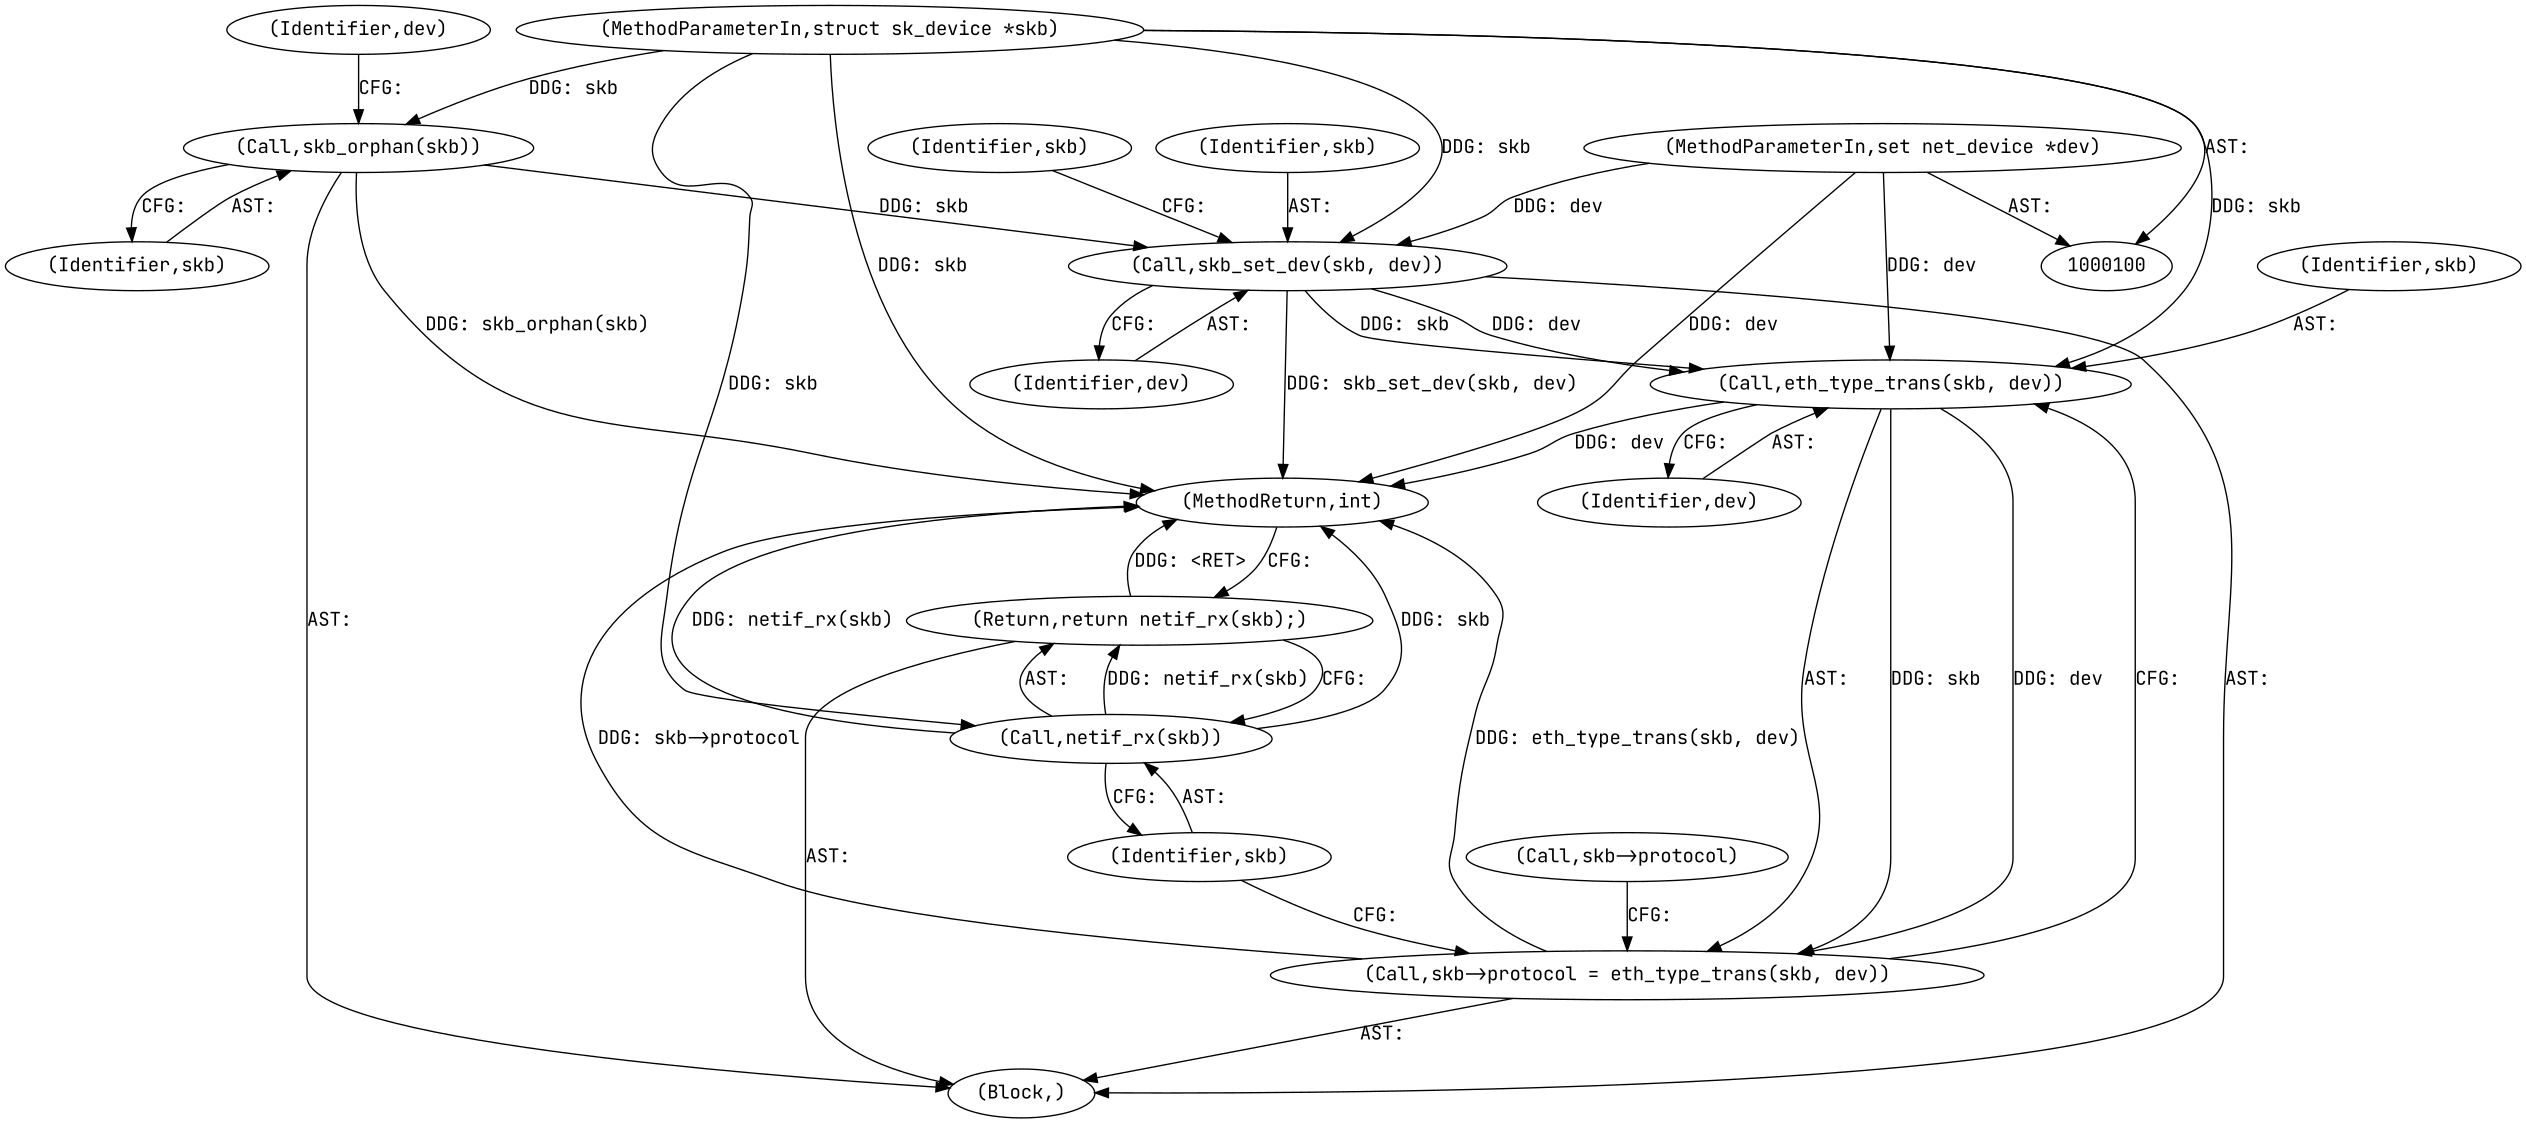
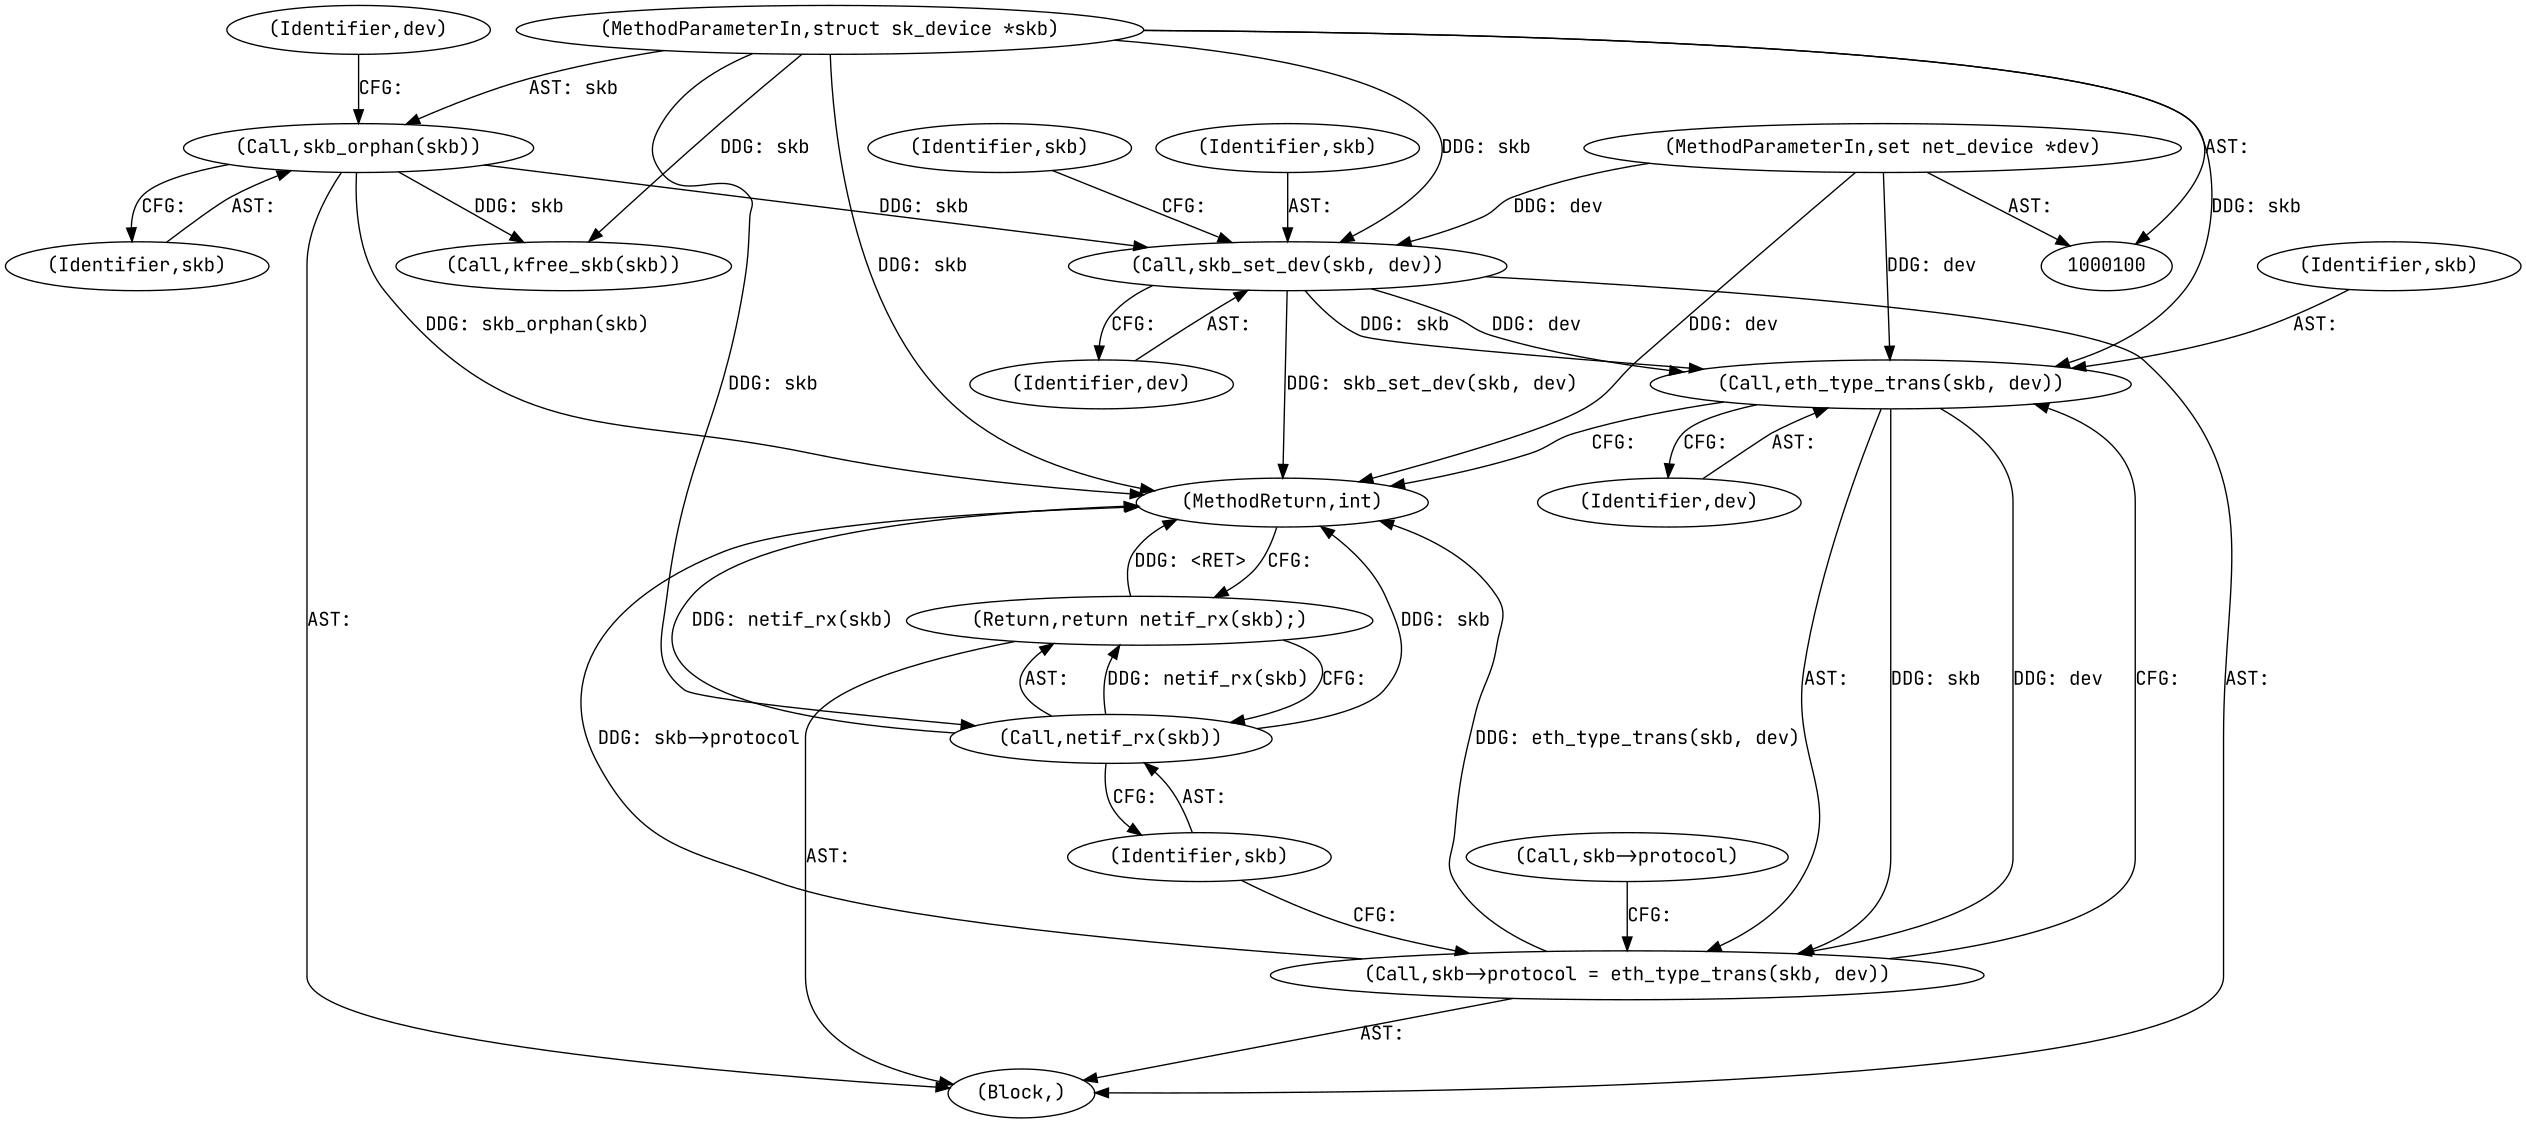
(574, 89) -> (574, 89)
none -> (564, 266)
(1620, 443) -> (1620, 443)
